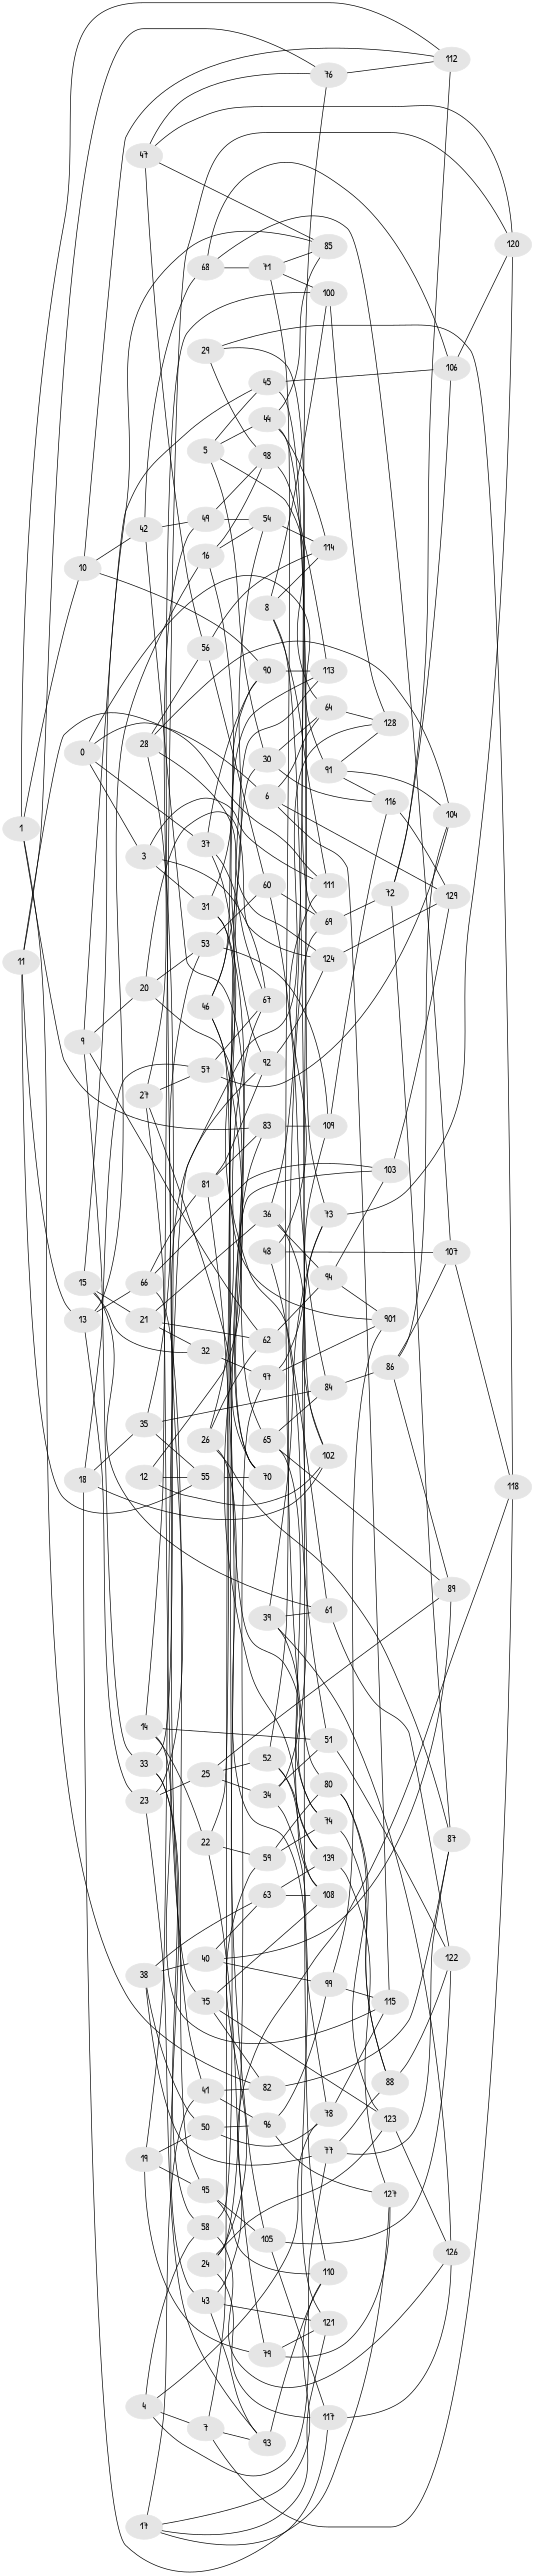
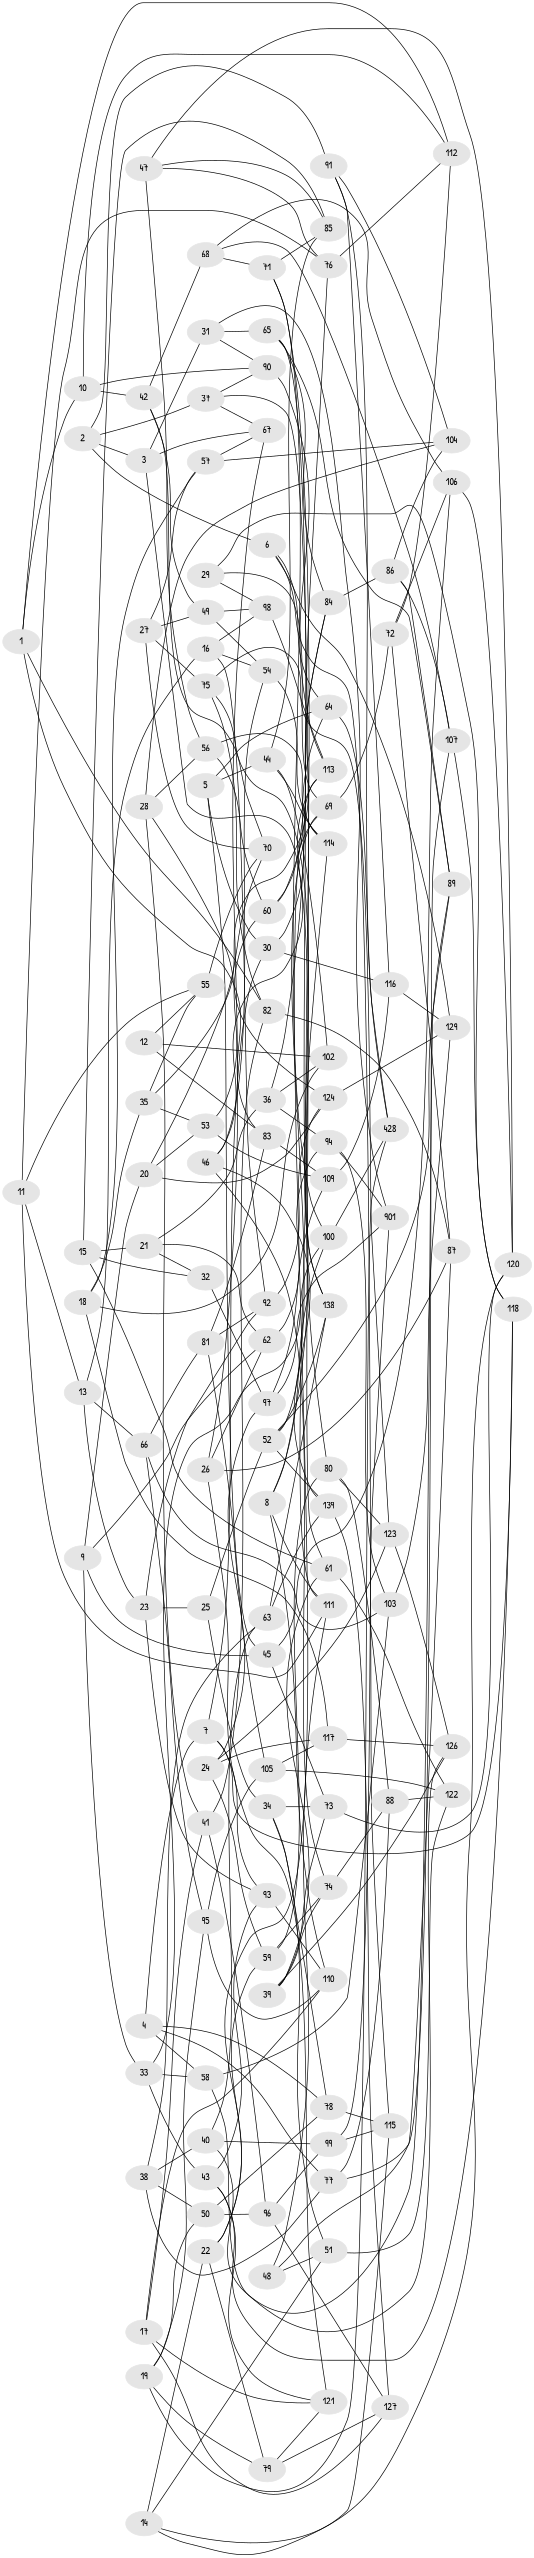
(390, 724) -> (390, 1130)
(83, 753) -> (83, 439)
(327, 1681) -> (426, 1170)
(329, 1896) -> (329, 1306)
